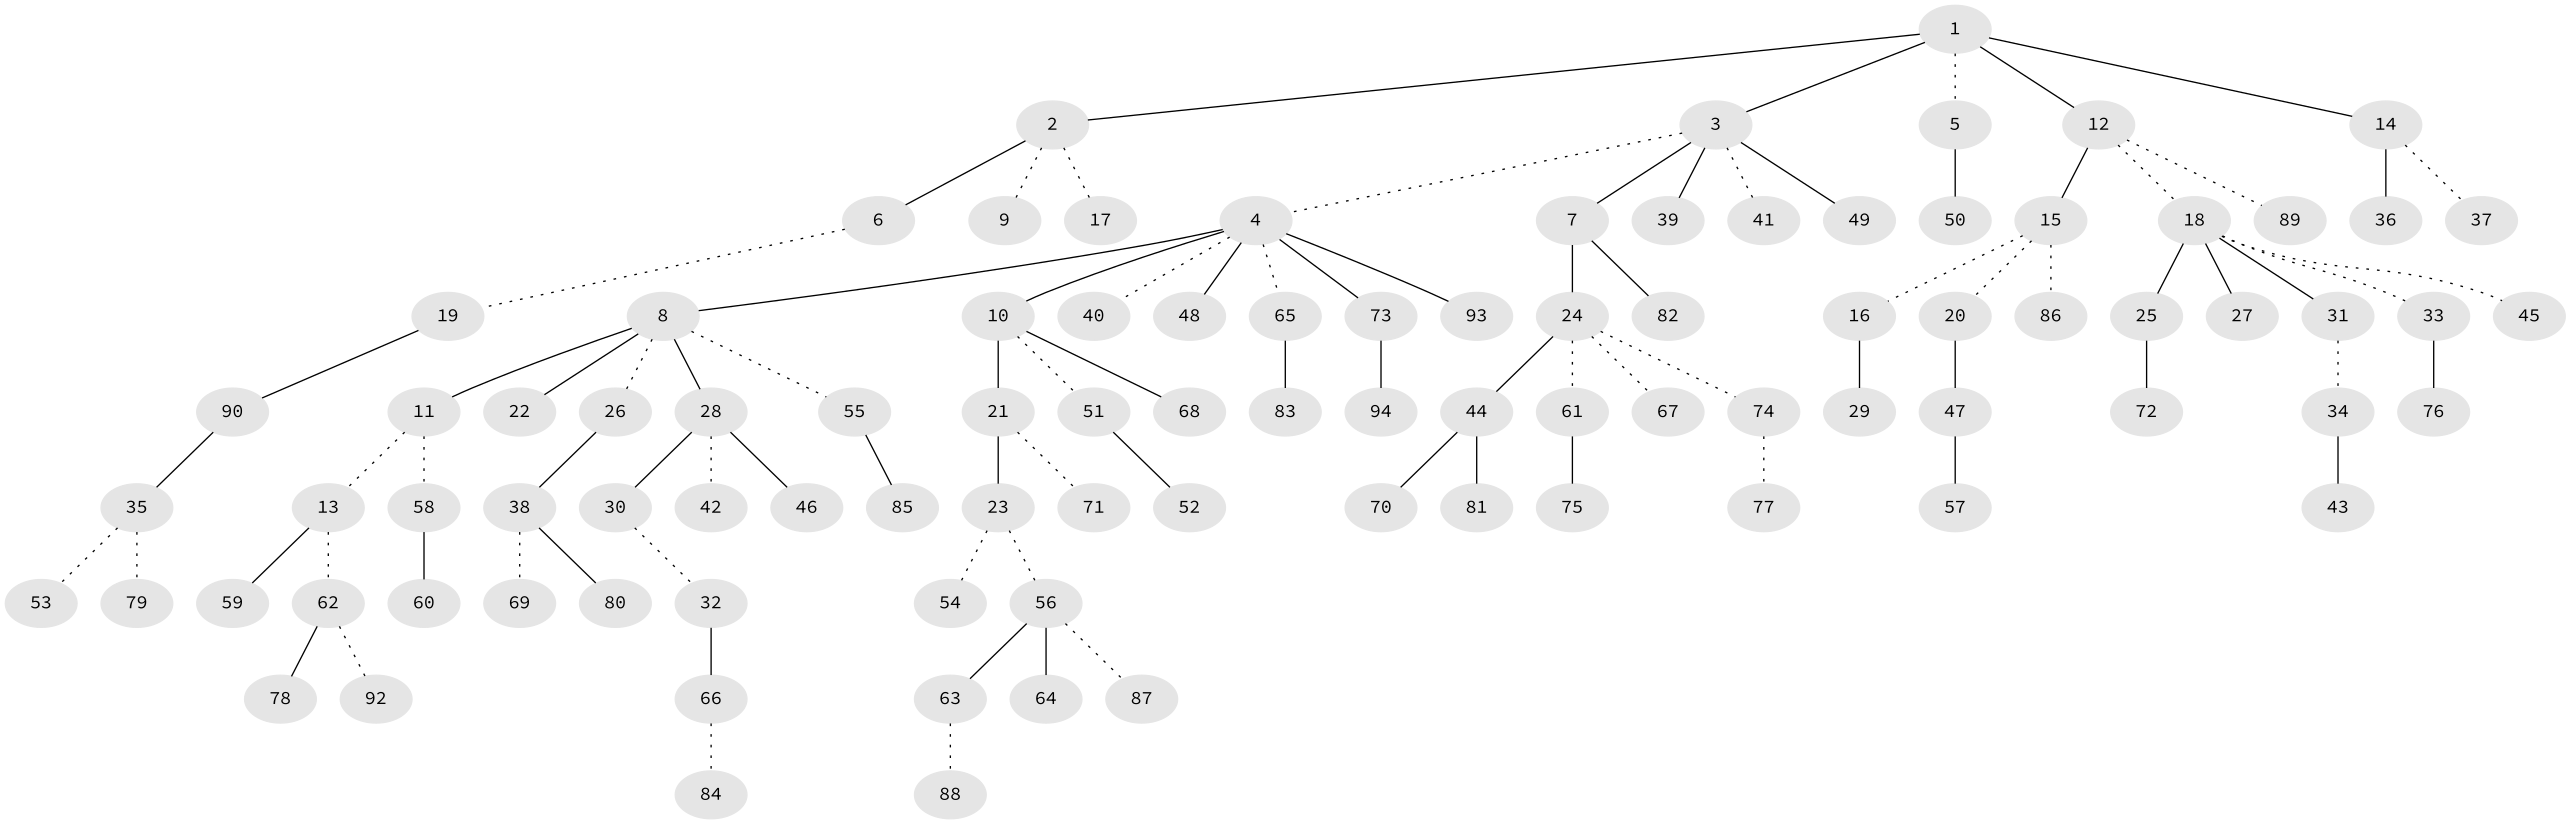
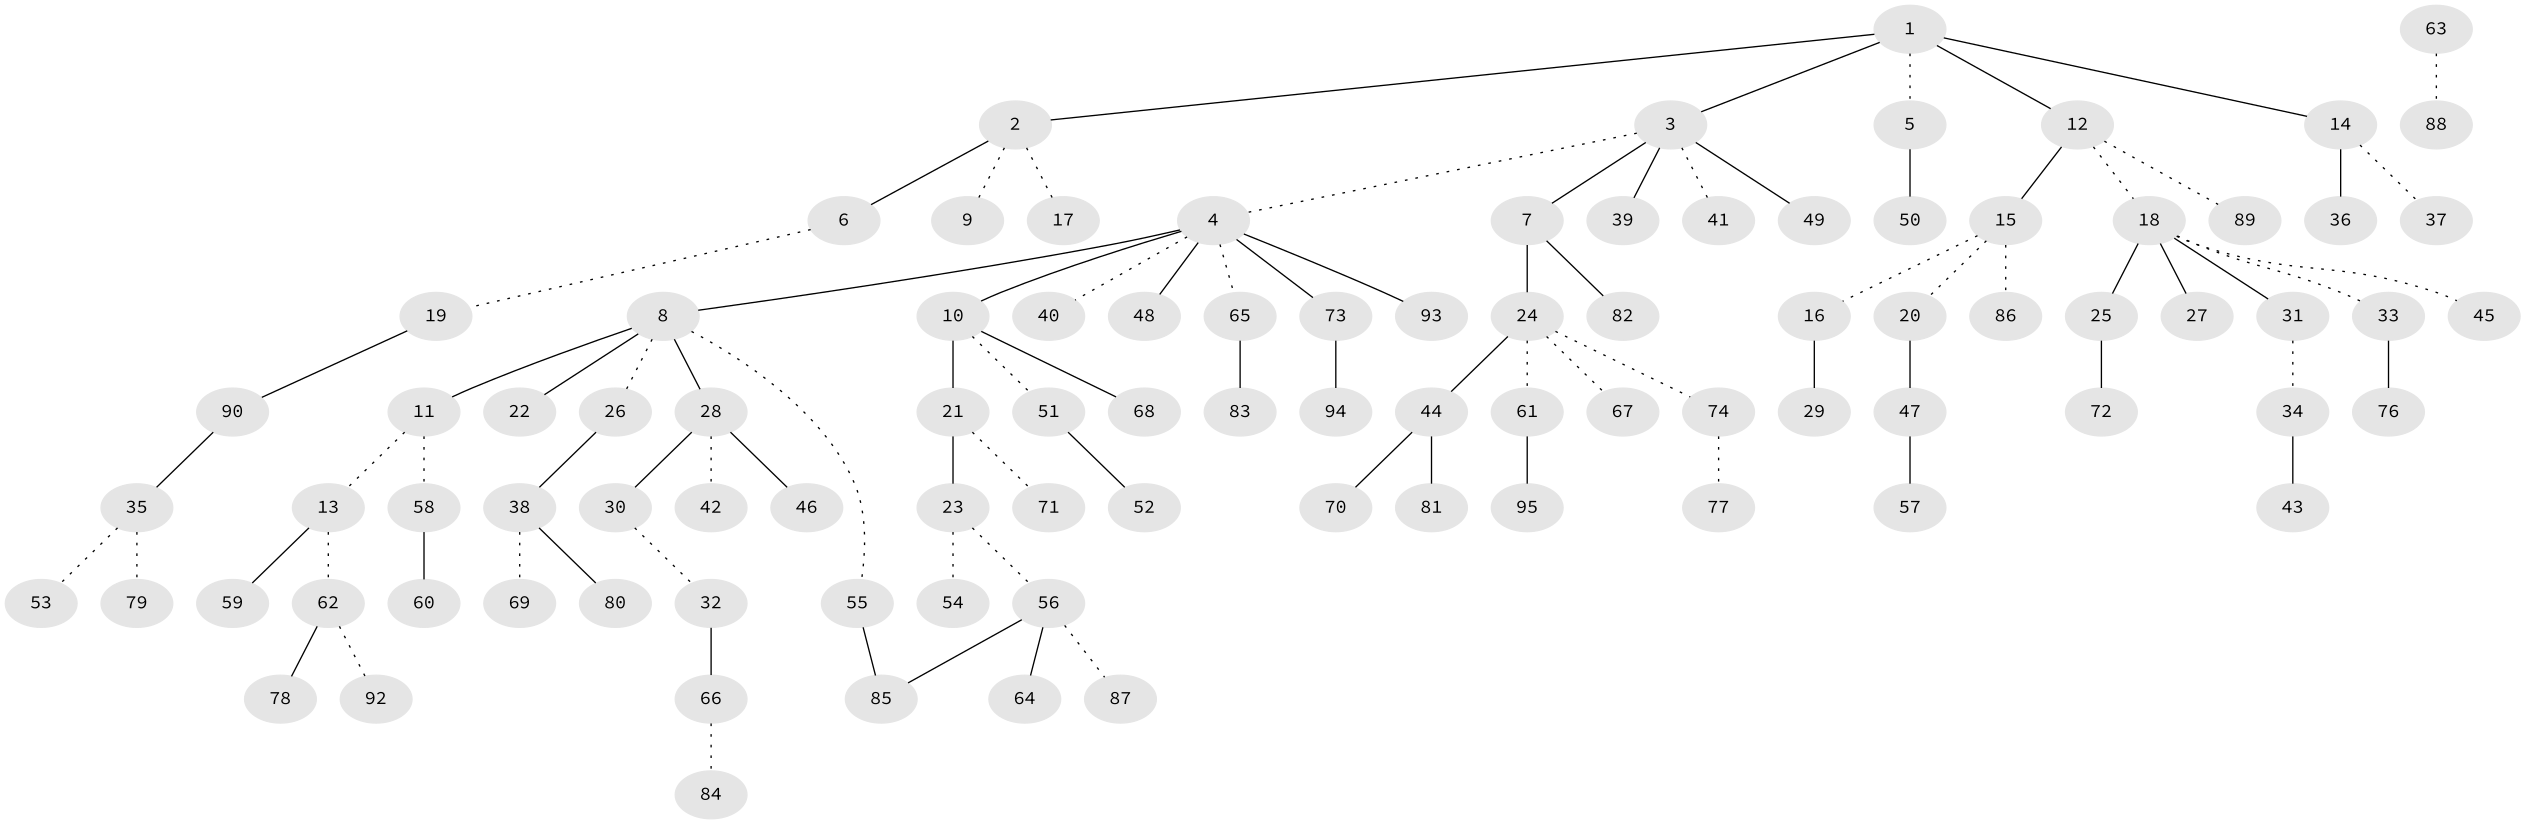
(1572, 508) -> (1527, 508)
(998, 651) -> (965, 651)
